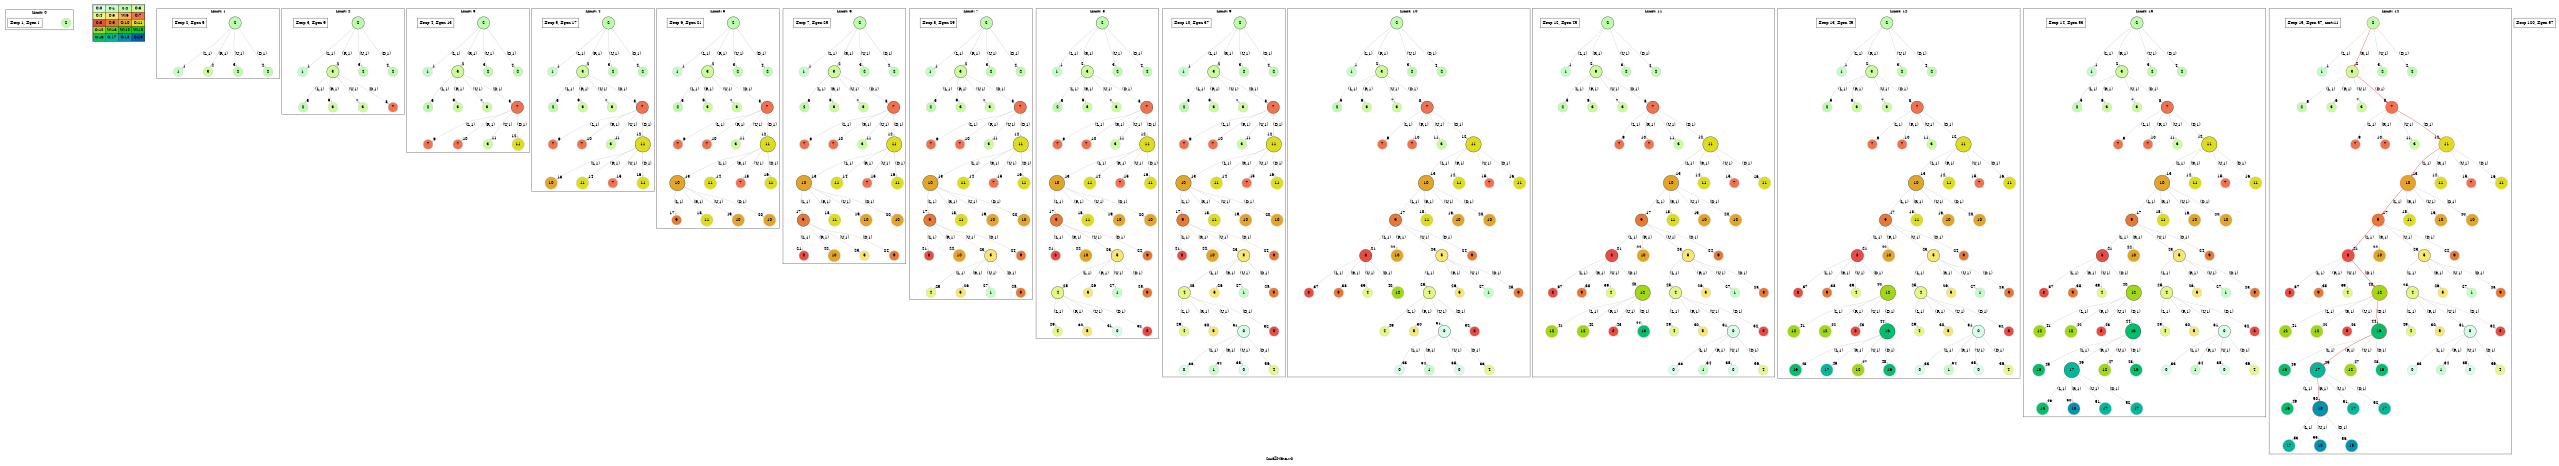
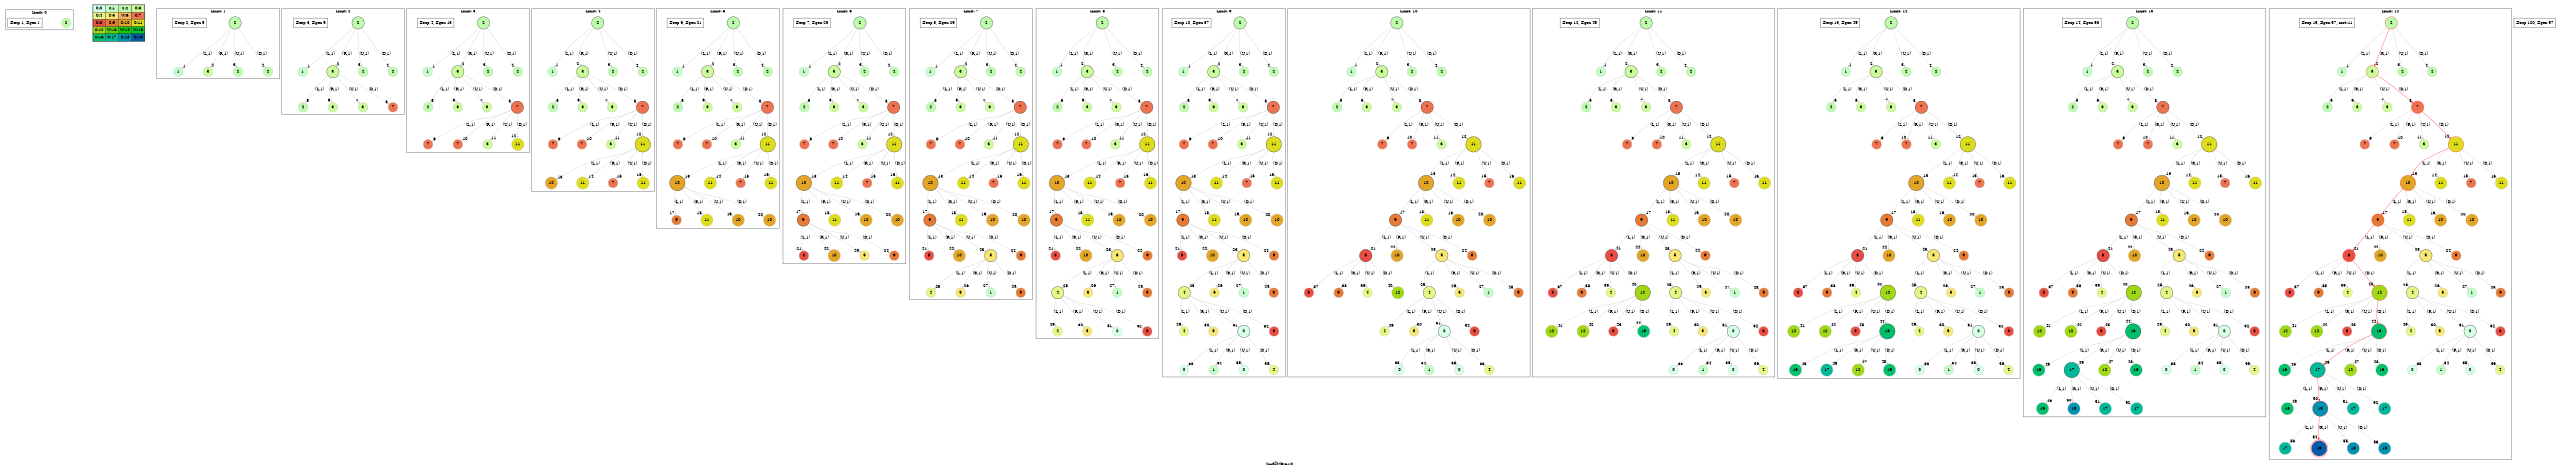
(561, 23) -> none
none -> (2319, 448)
